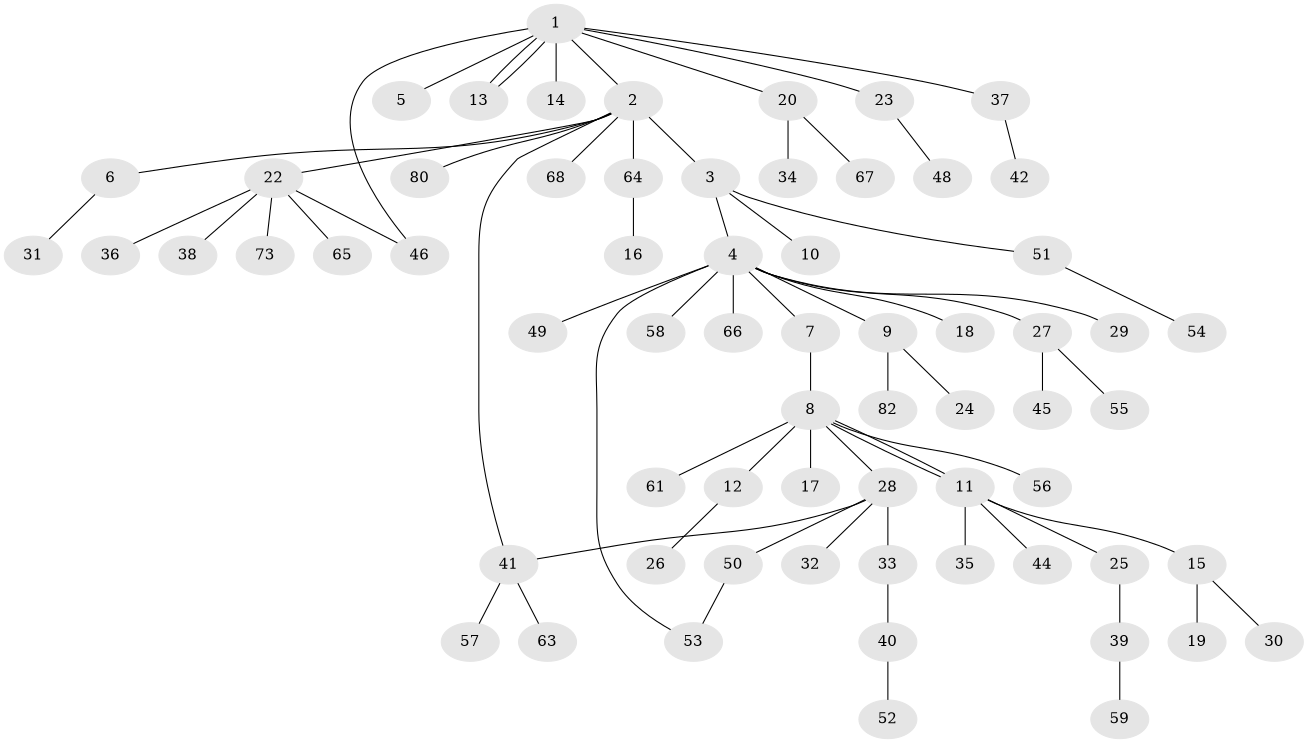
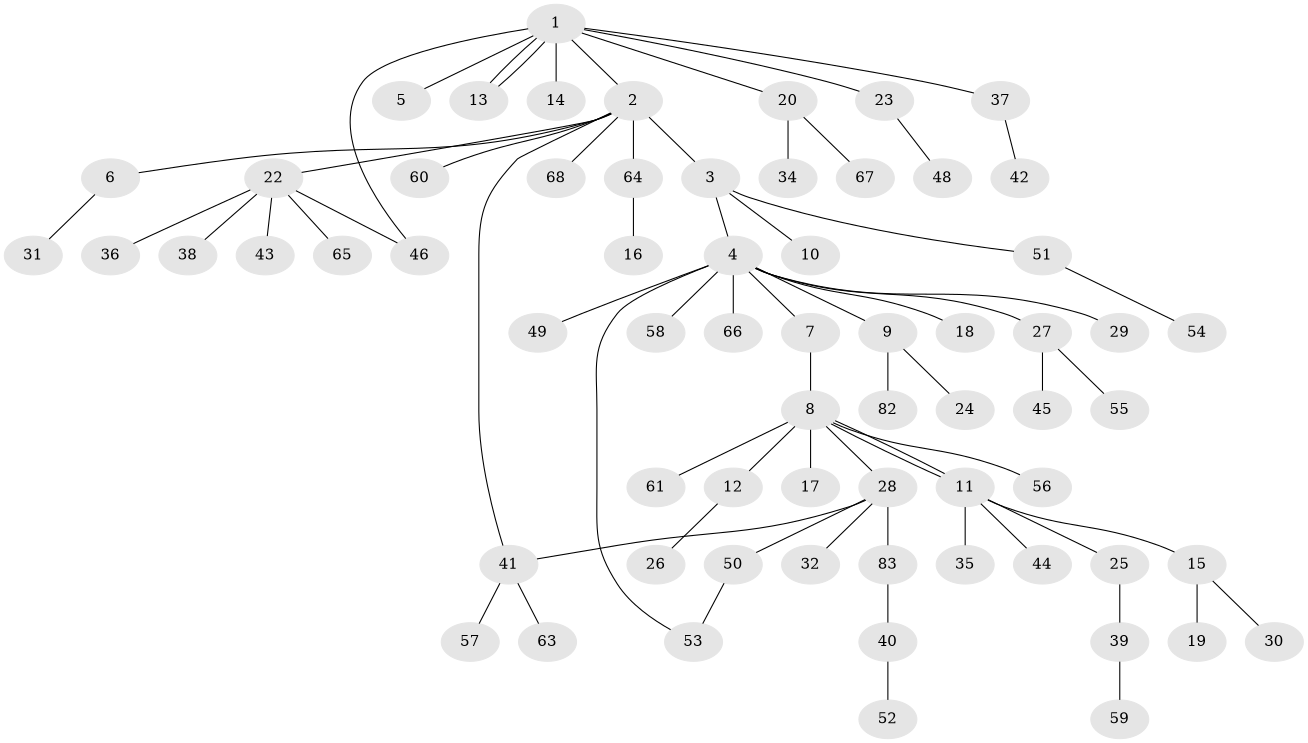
(420, 178) -> (420, 178)
(265, 256) -> (265, 256)
(888, 565) -> (888, 565)
